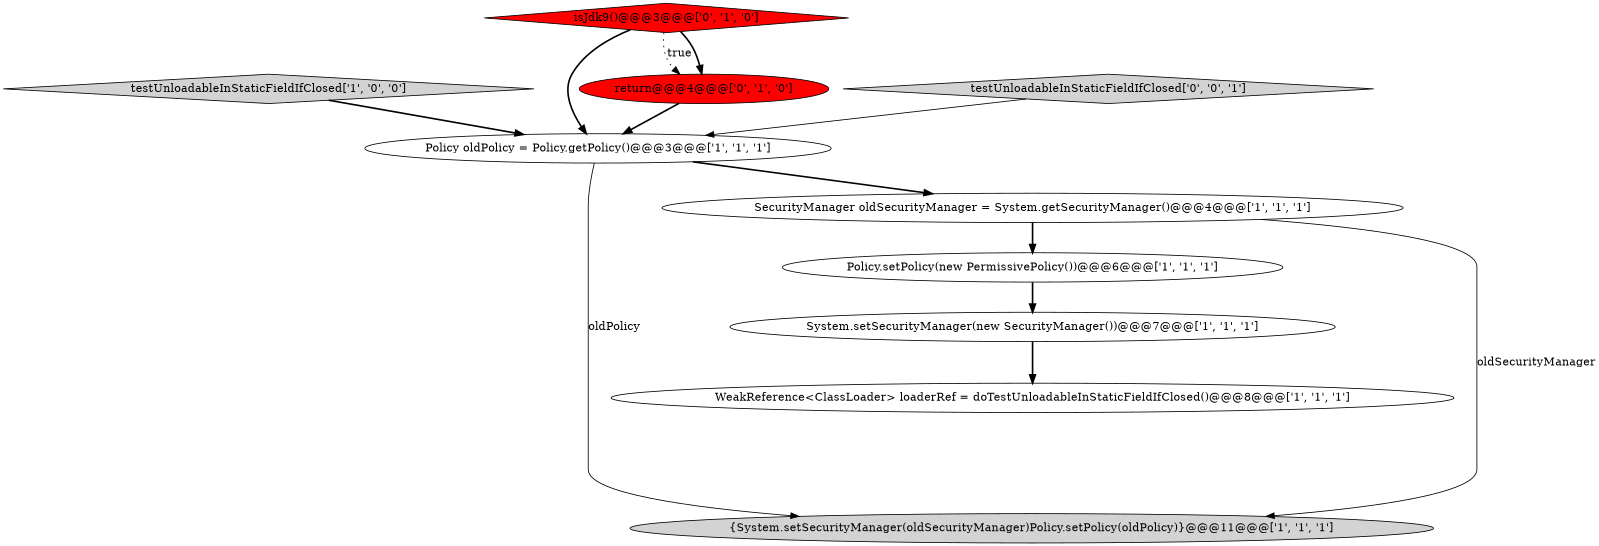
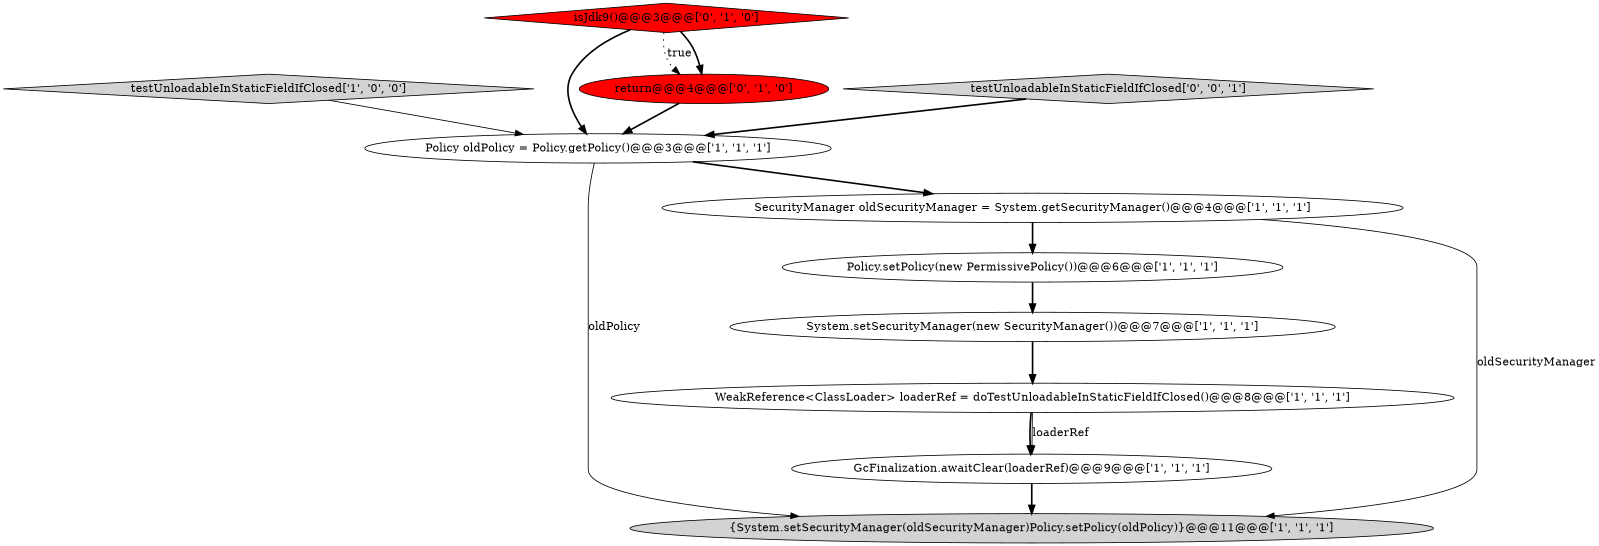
(422, 117) -> (422, 117)
(870, 117) -> (870, 117)
none -> (1032, 469)
